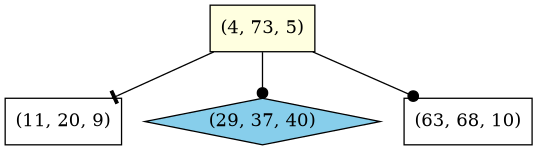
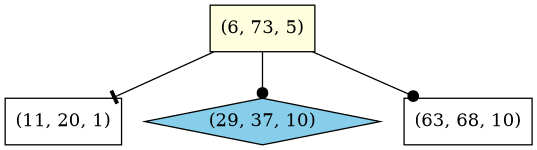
(262, 28) -> (262, 28)
(63, 122) -> (63, 122)
(262, 122) -> (262, 122)
